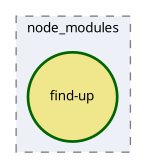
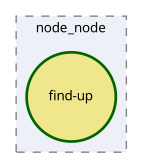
(73, 29) -> (71, 29)
